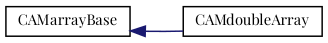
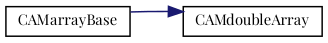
(164, 31) -> (149, 12)
